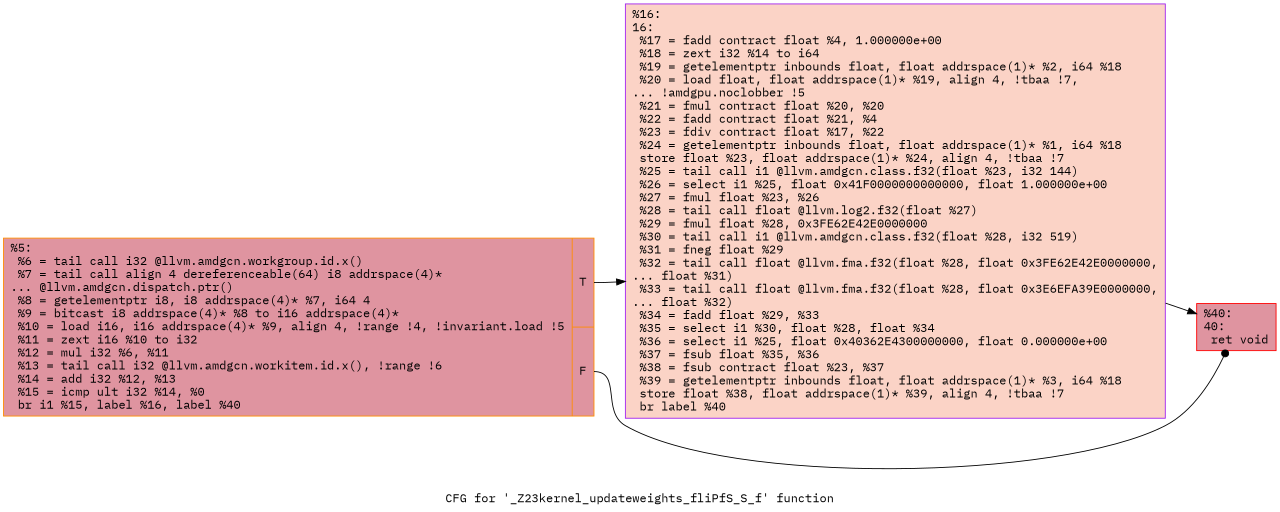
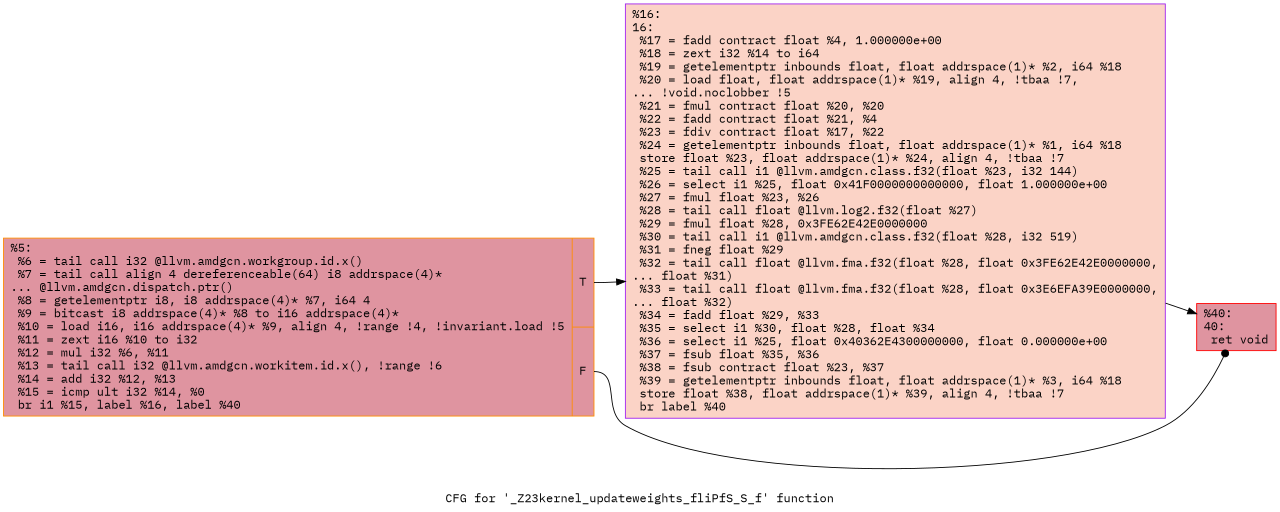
(719, 93) -> (712, 93)
